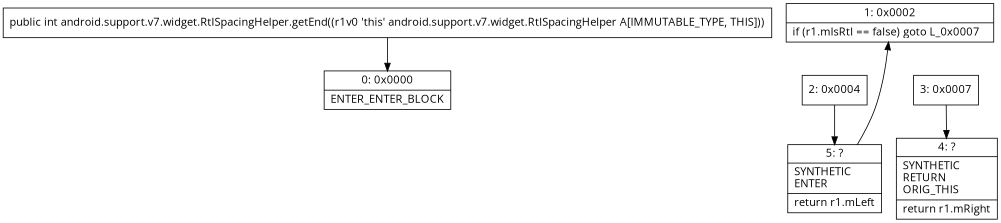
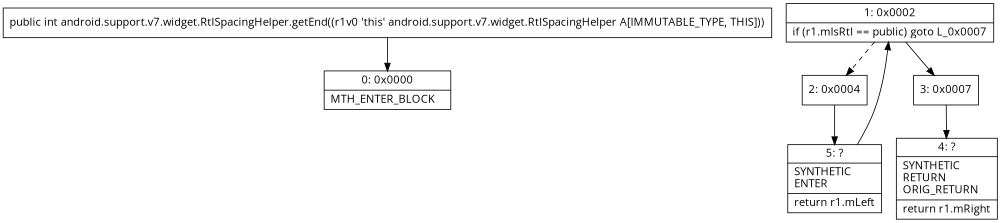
(886, 32) -> (890, 32)
none -> (863, 56)
none -> (917, 56)
(387, 99) -> (383, 99)
(931, 190) -> (941, 190)
